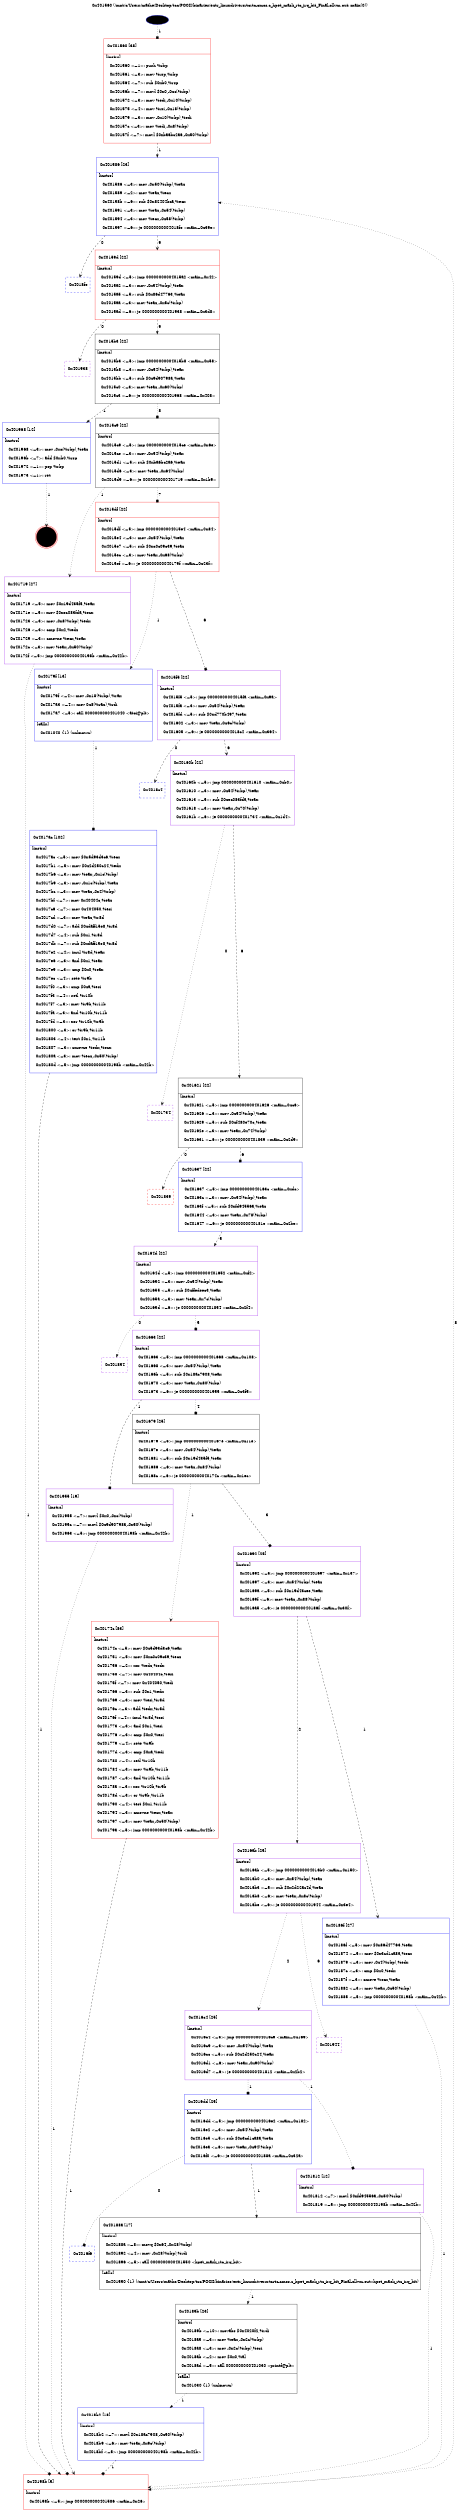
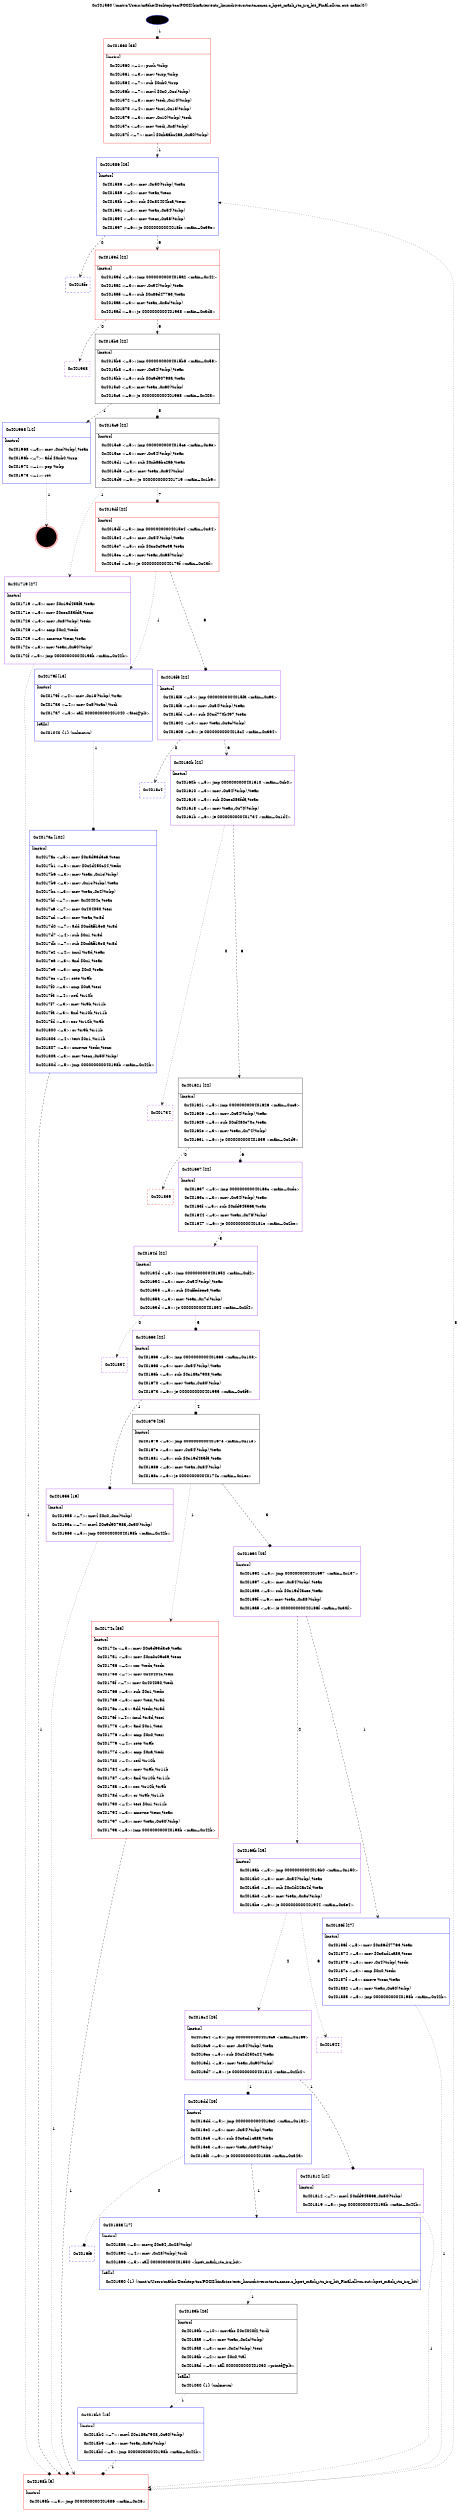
(240, 1197) -> (240, 1197)
(331, 2120) -> (331, 2120)
(260, 2254) -> (260, 2254)
